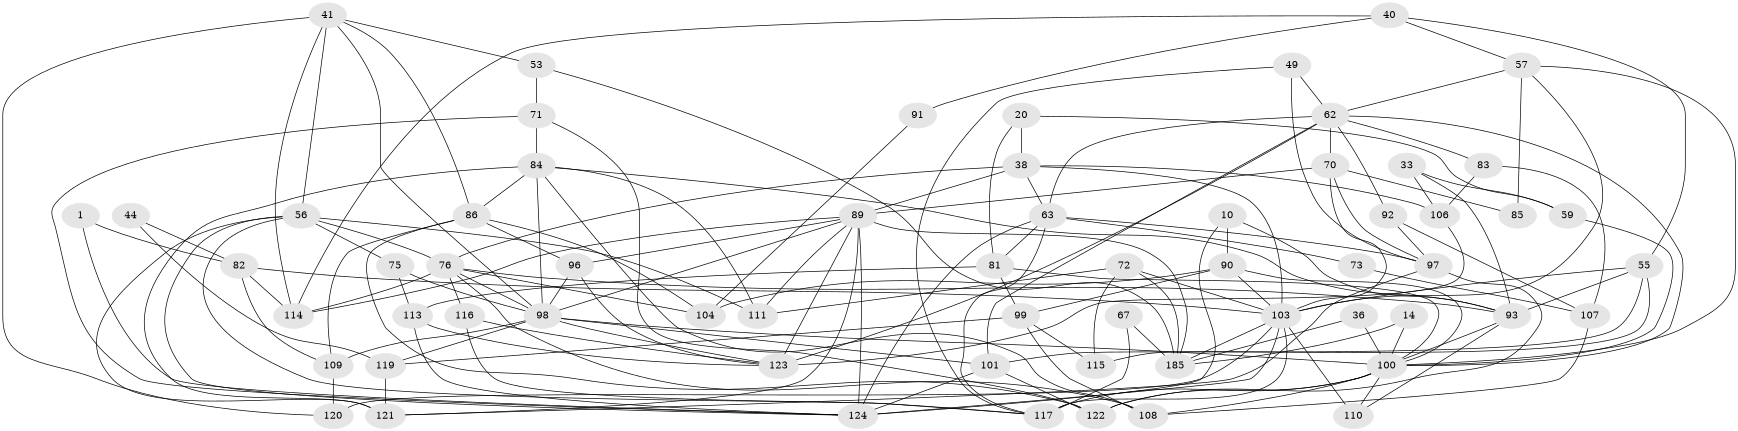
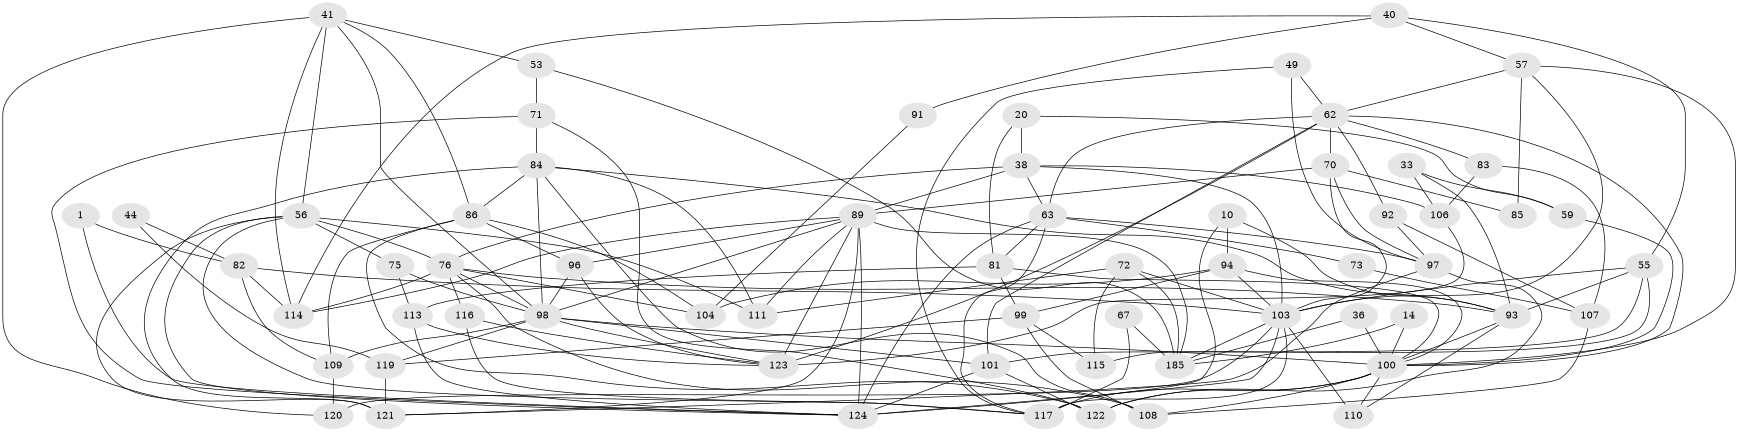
(1227, 266) -> (1227, 266)
